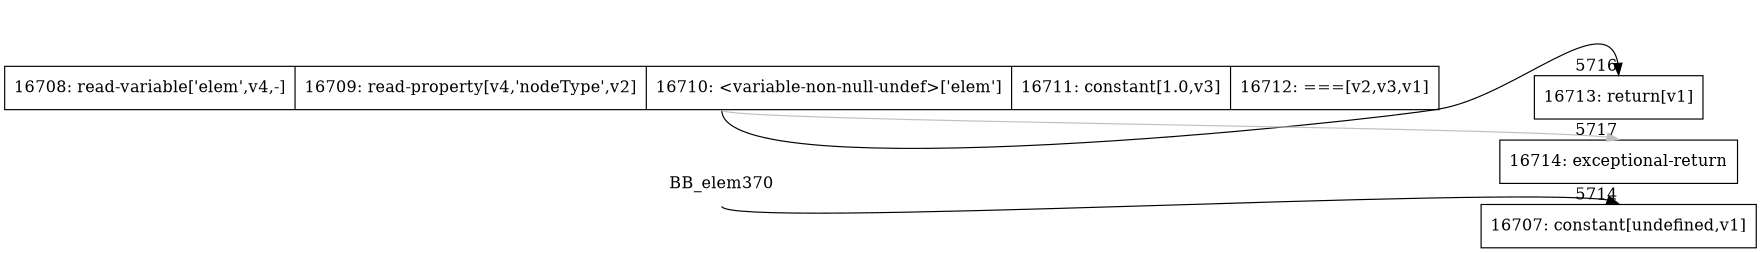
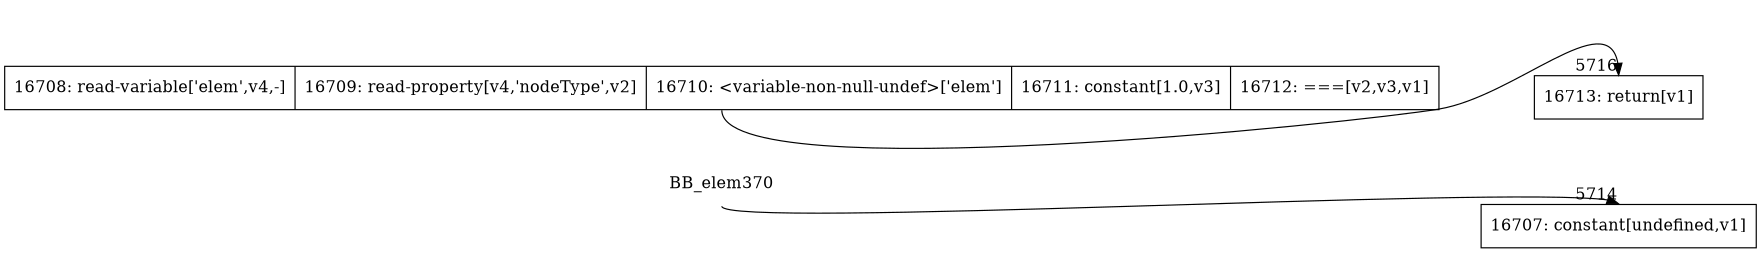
(1619, 162) -> none
